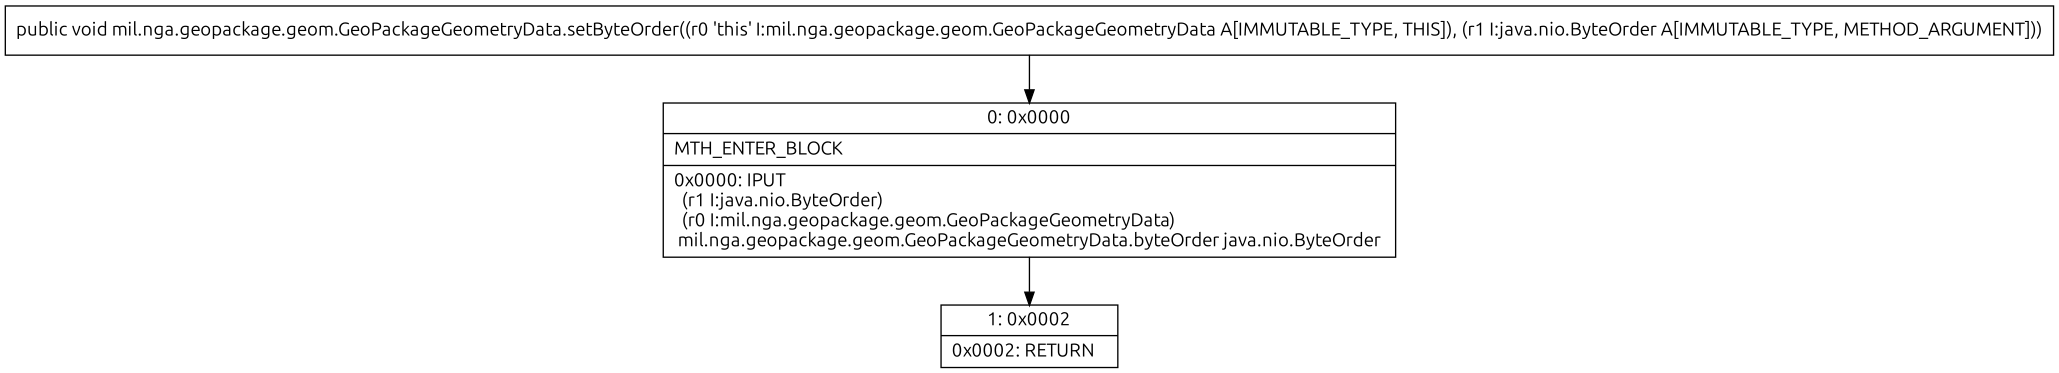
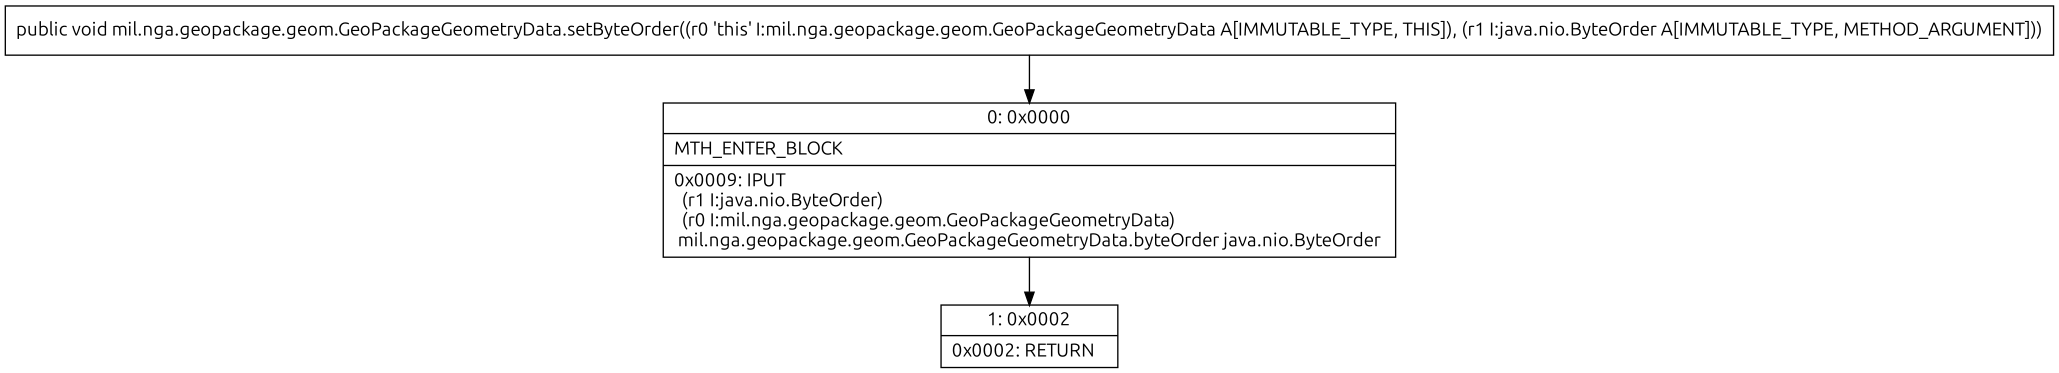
(734, 181) -> (734, 181)
